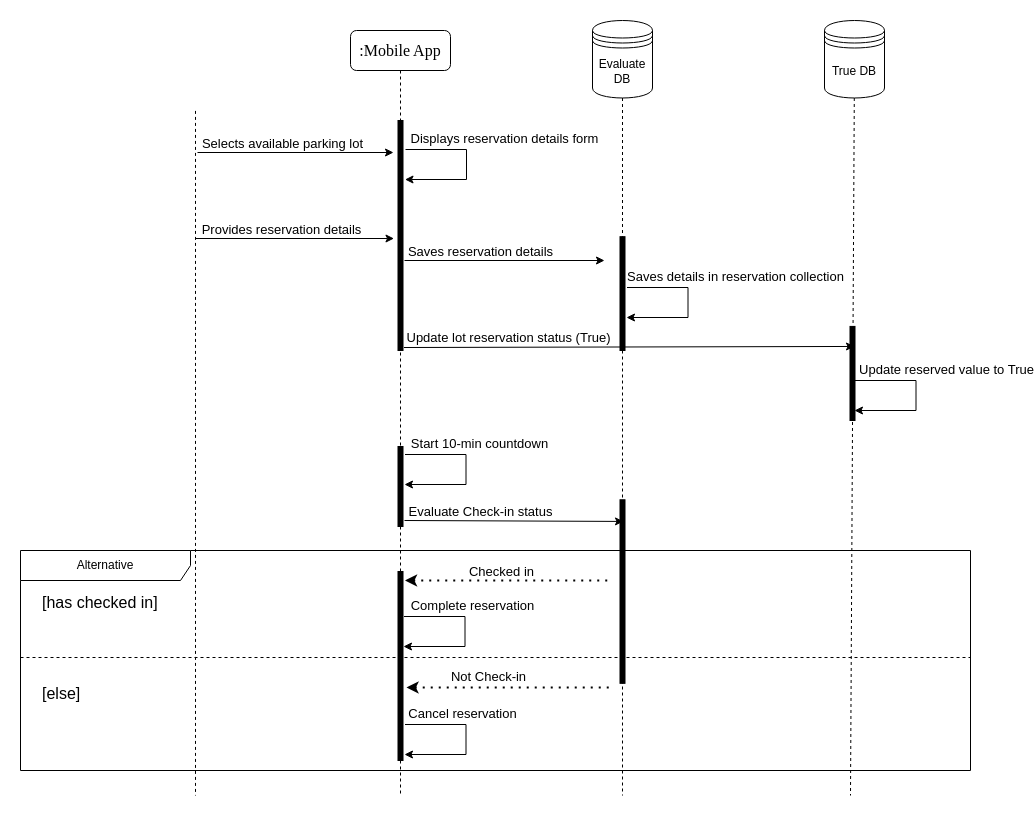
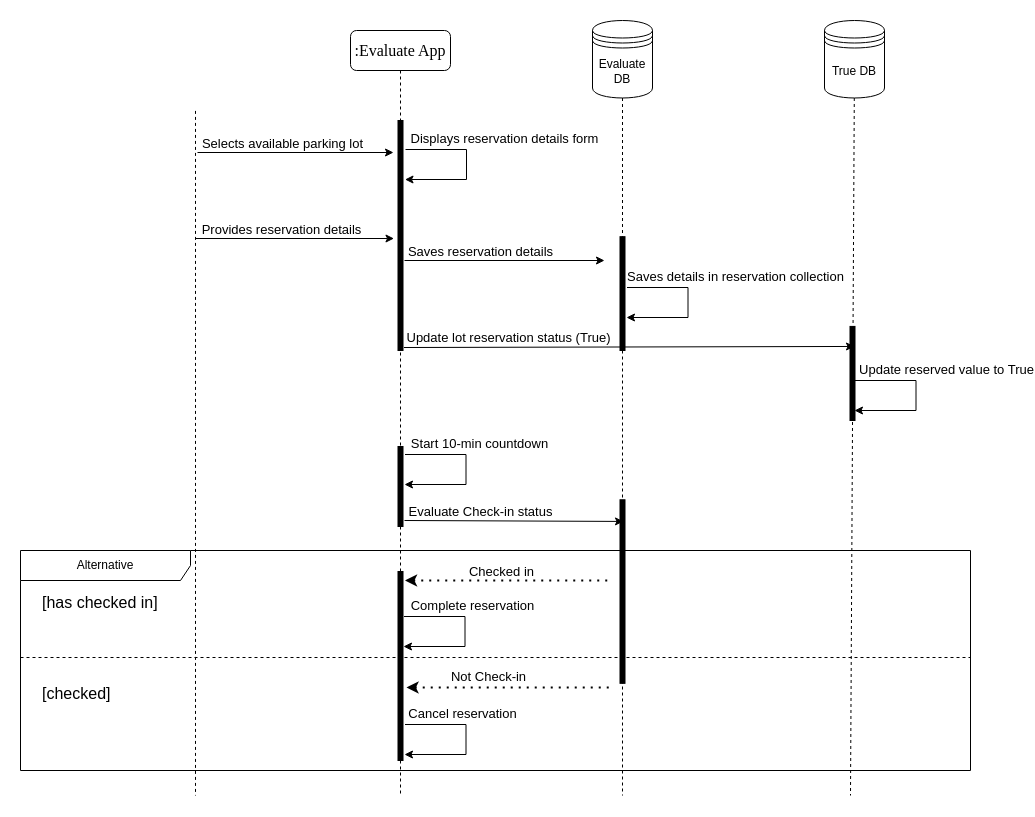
(401, 51) -> (401, 51)
(61, 692) -> (73, 692)
